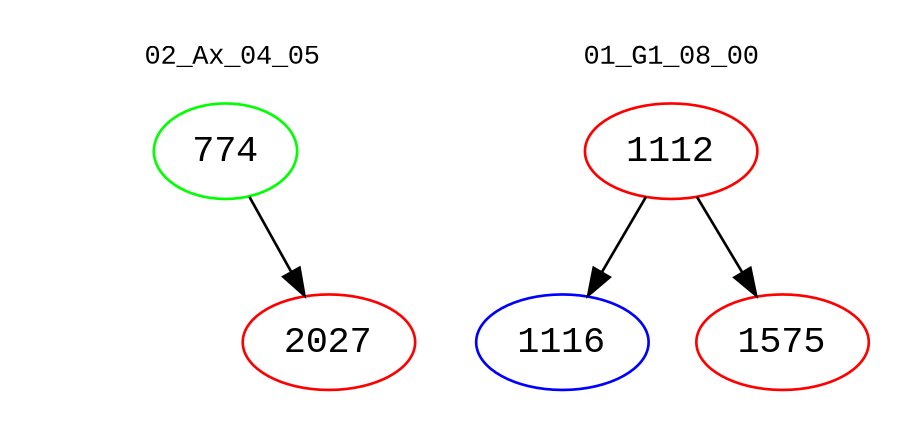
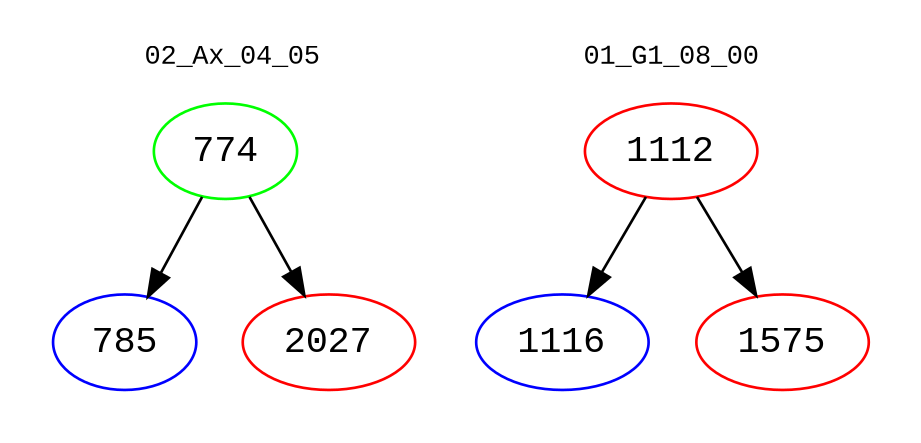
none -> (125, 342)
